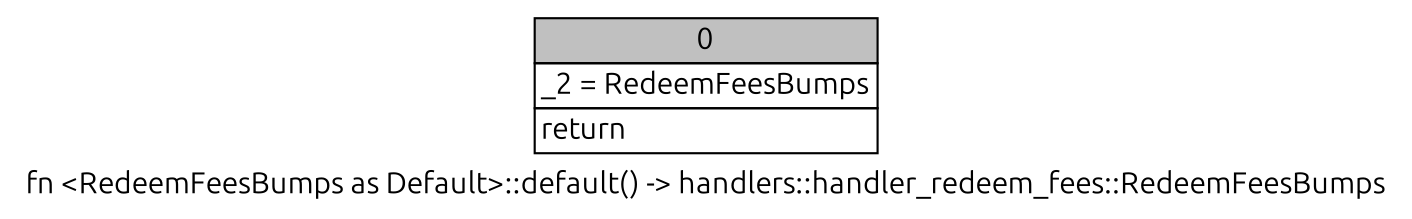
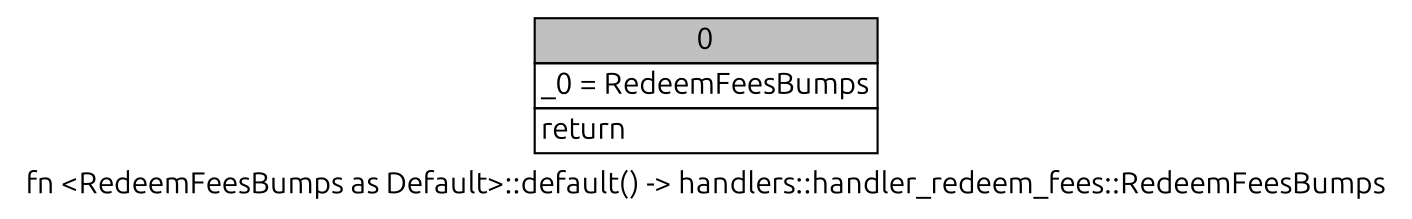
(706, 85) -> (706, 85)
